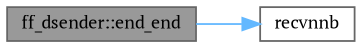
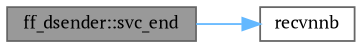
(102, 24) -> (102, 24)
